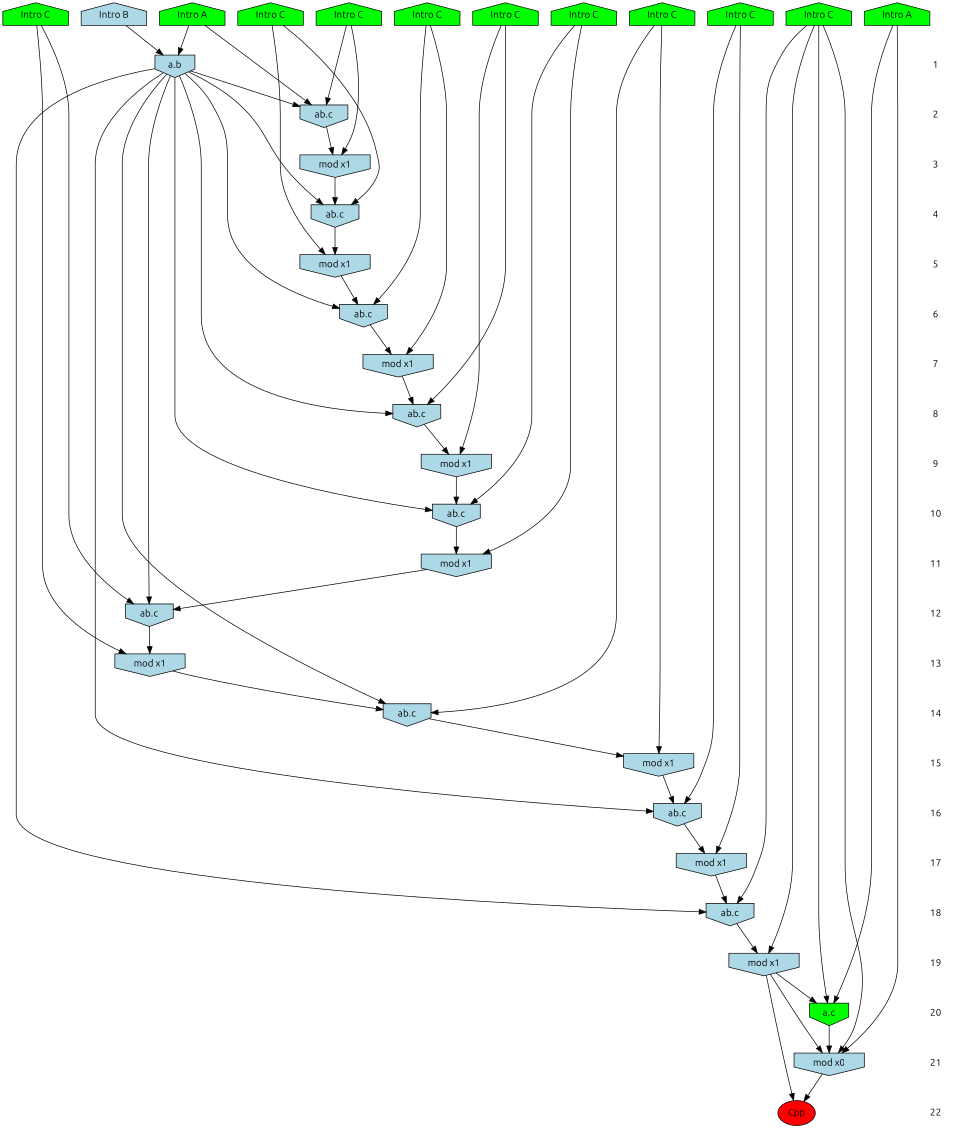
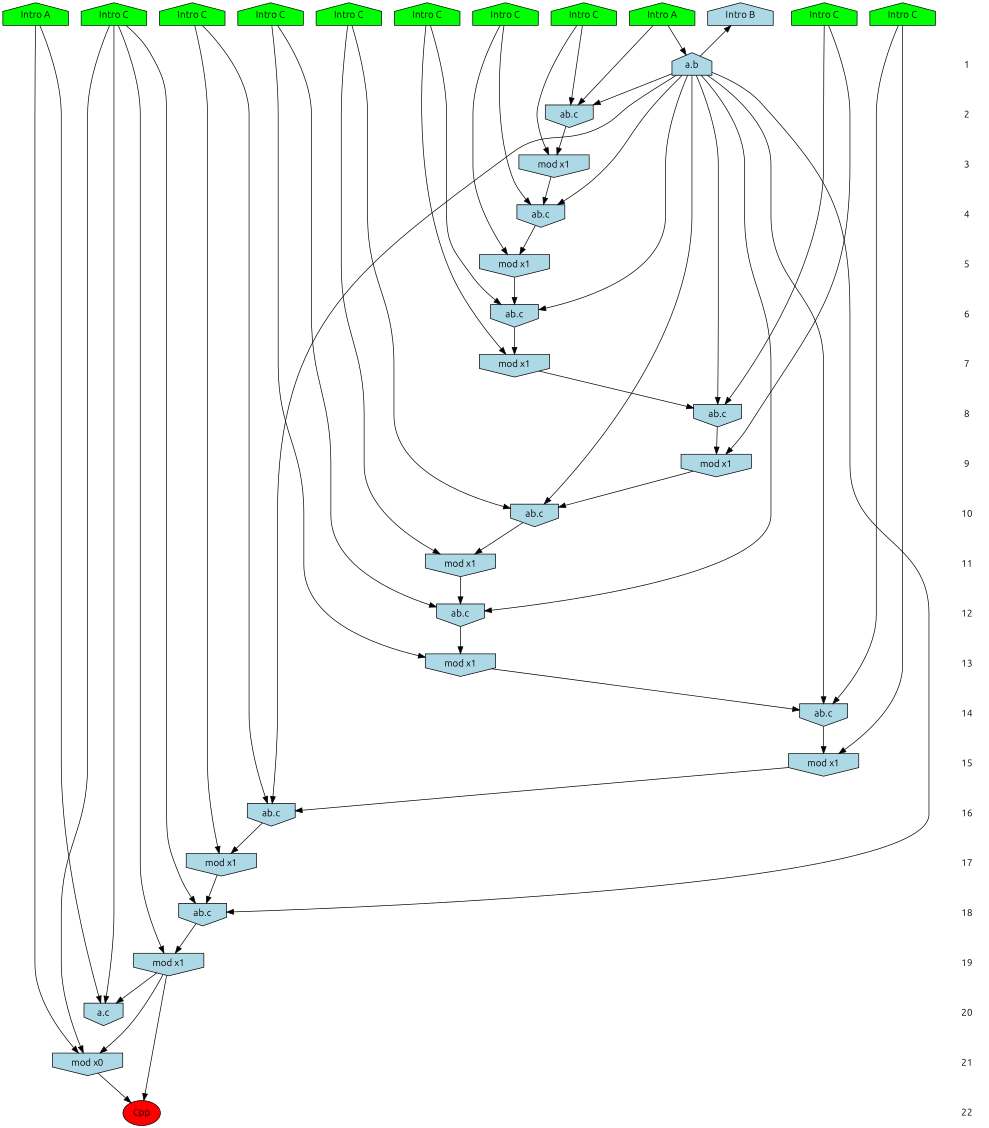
(142, 38) -> (713, 43)
(175, 65) -> (692, 65)
(829, 1013) -> (104, 1013)
(829, 1036) -> none
